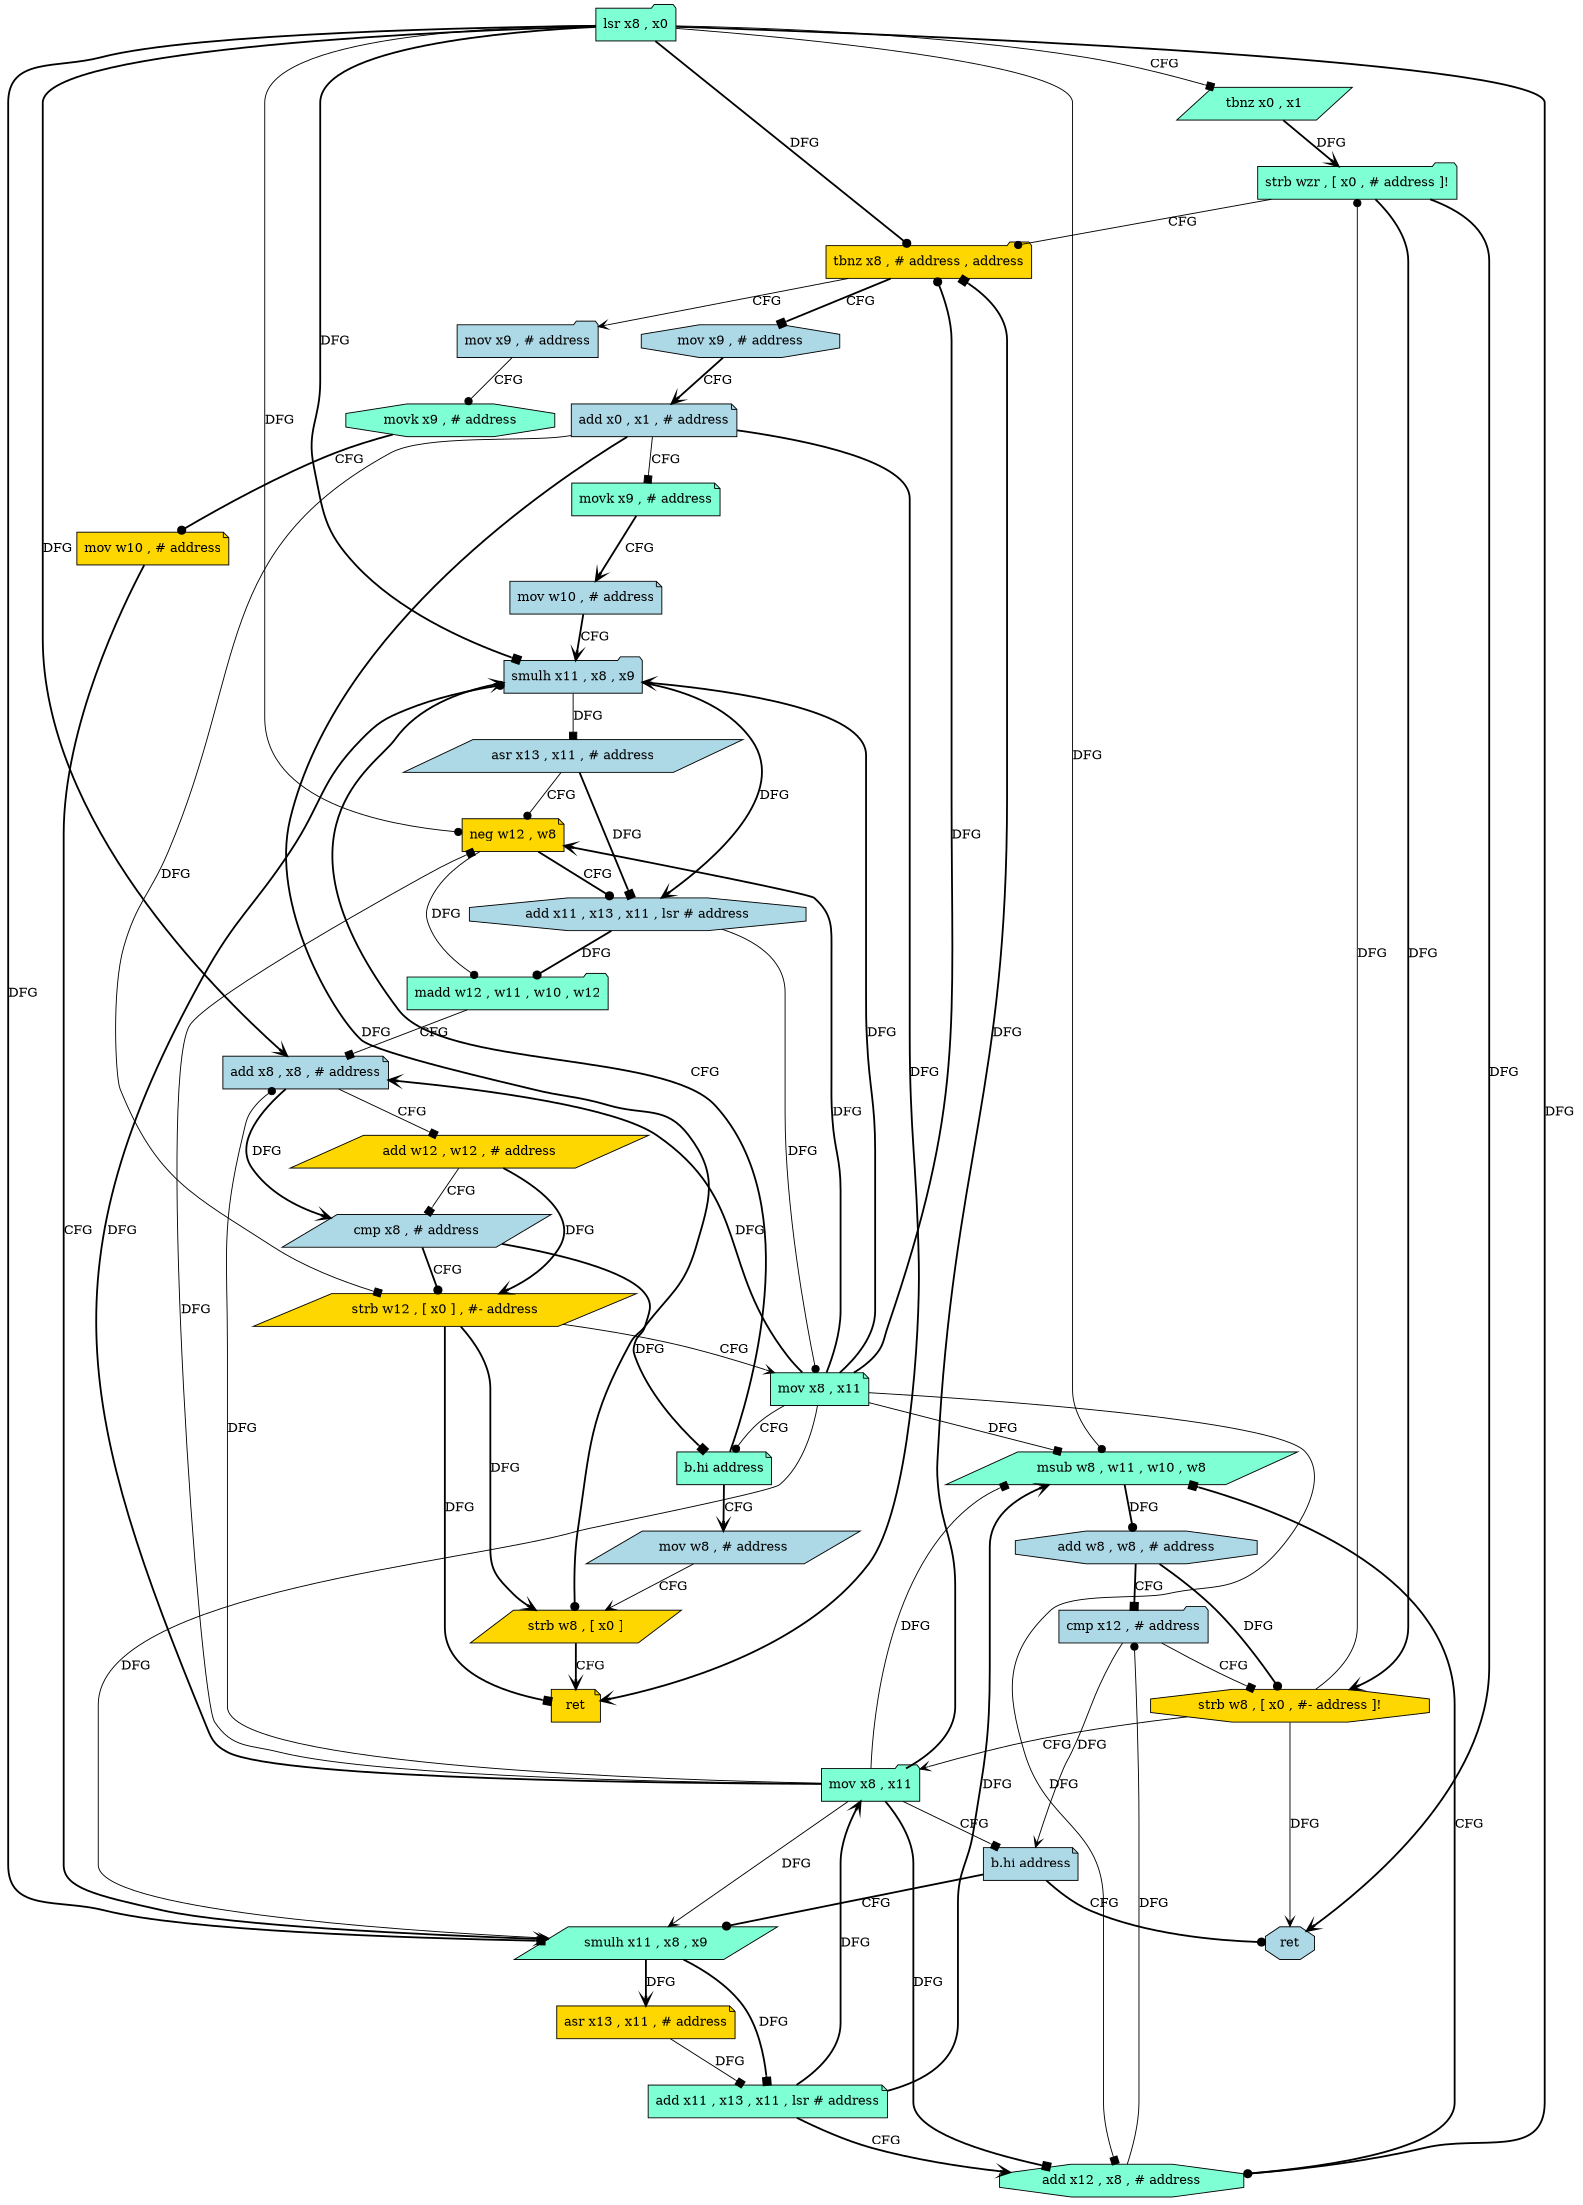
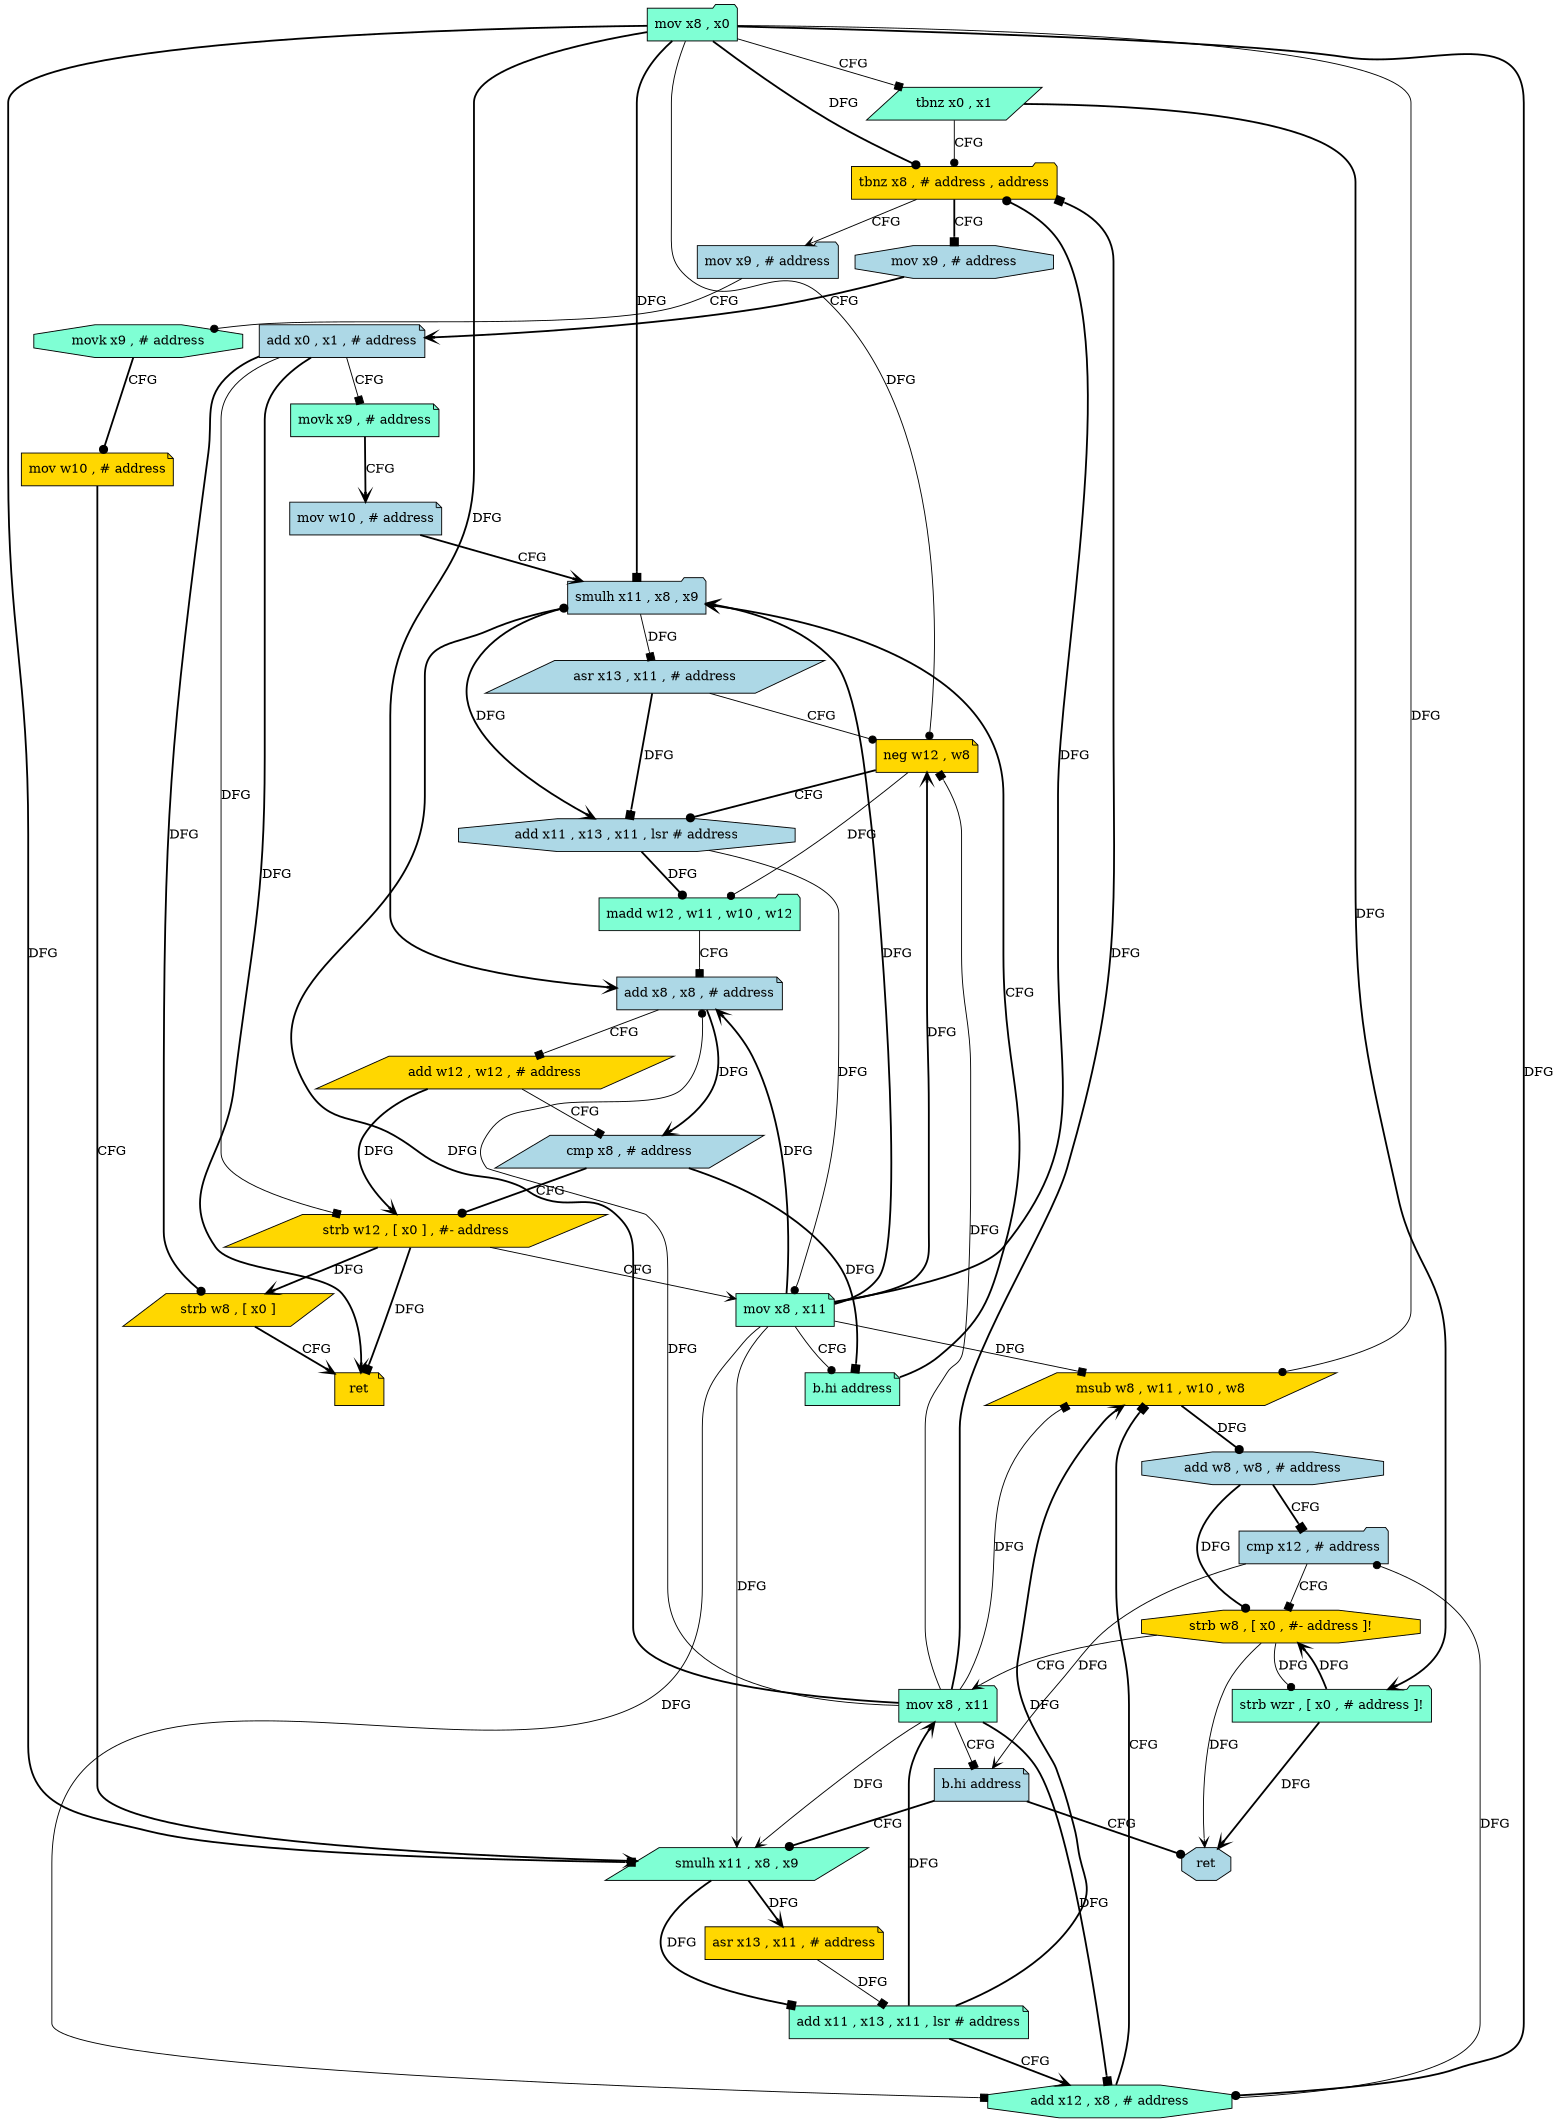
(636, 25) -> (692, 25)
(1147, 222) -> (954, 140)
(1122, 1468) -> (1161, 1389)
(723, 1547) -> none
